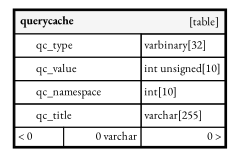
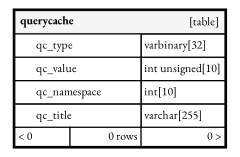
(117, 136) -> (123, 136)
